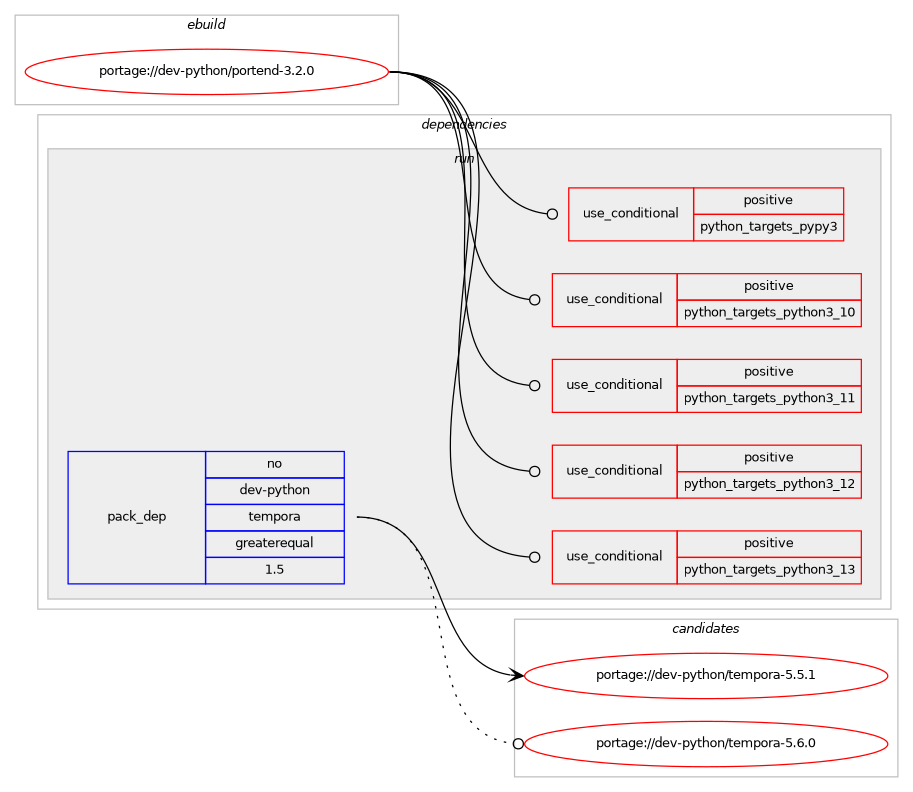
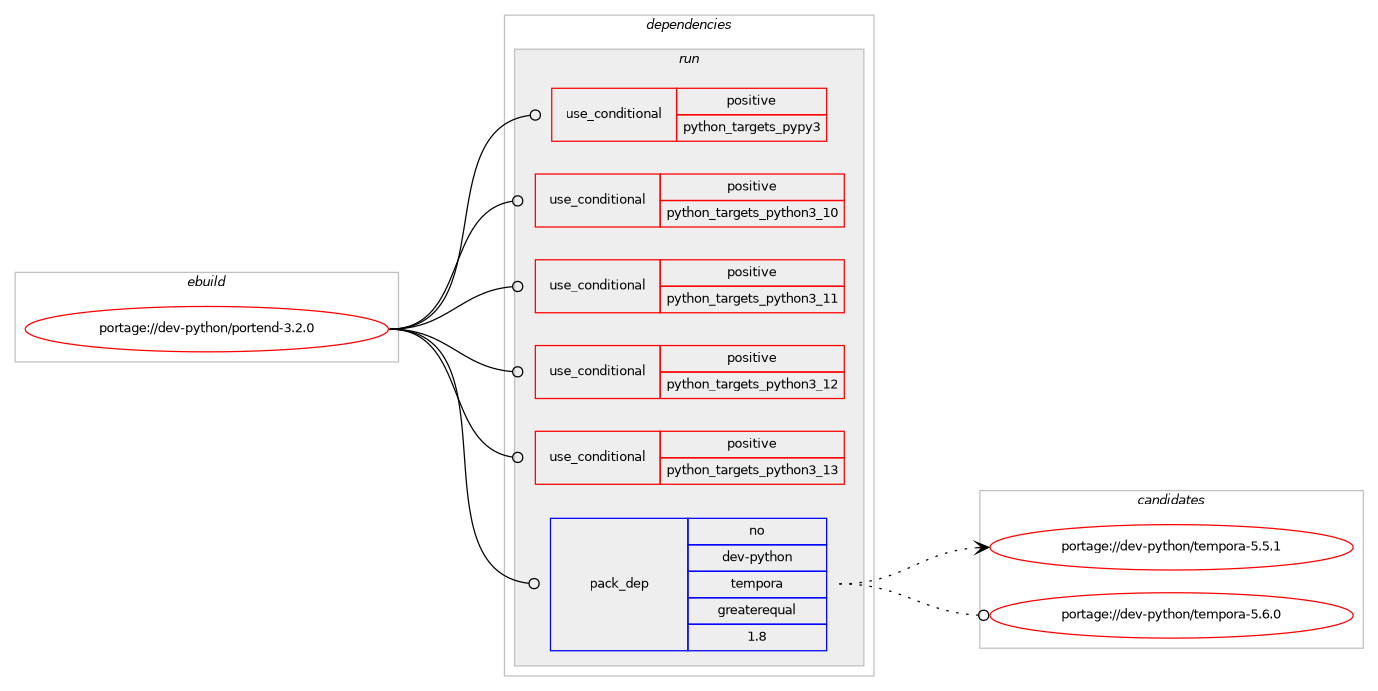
none -> (464, 451)
(275, 570) -> (757, 637)
(449, 618) -> (908, 568)
